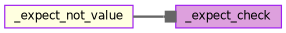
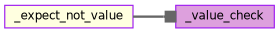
(229, 17) -> (225, 17)
